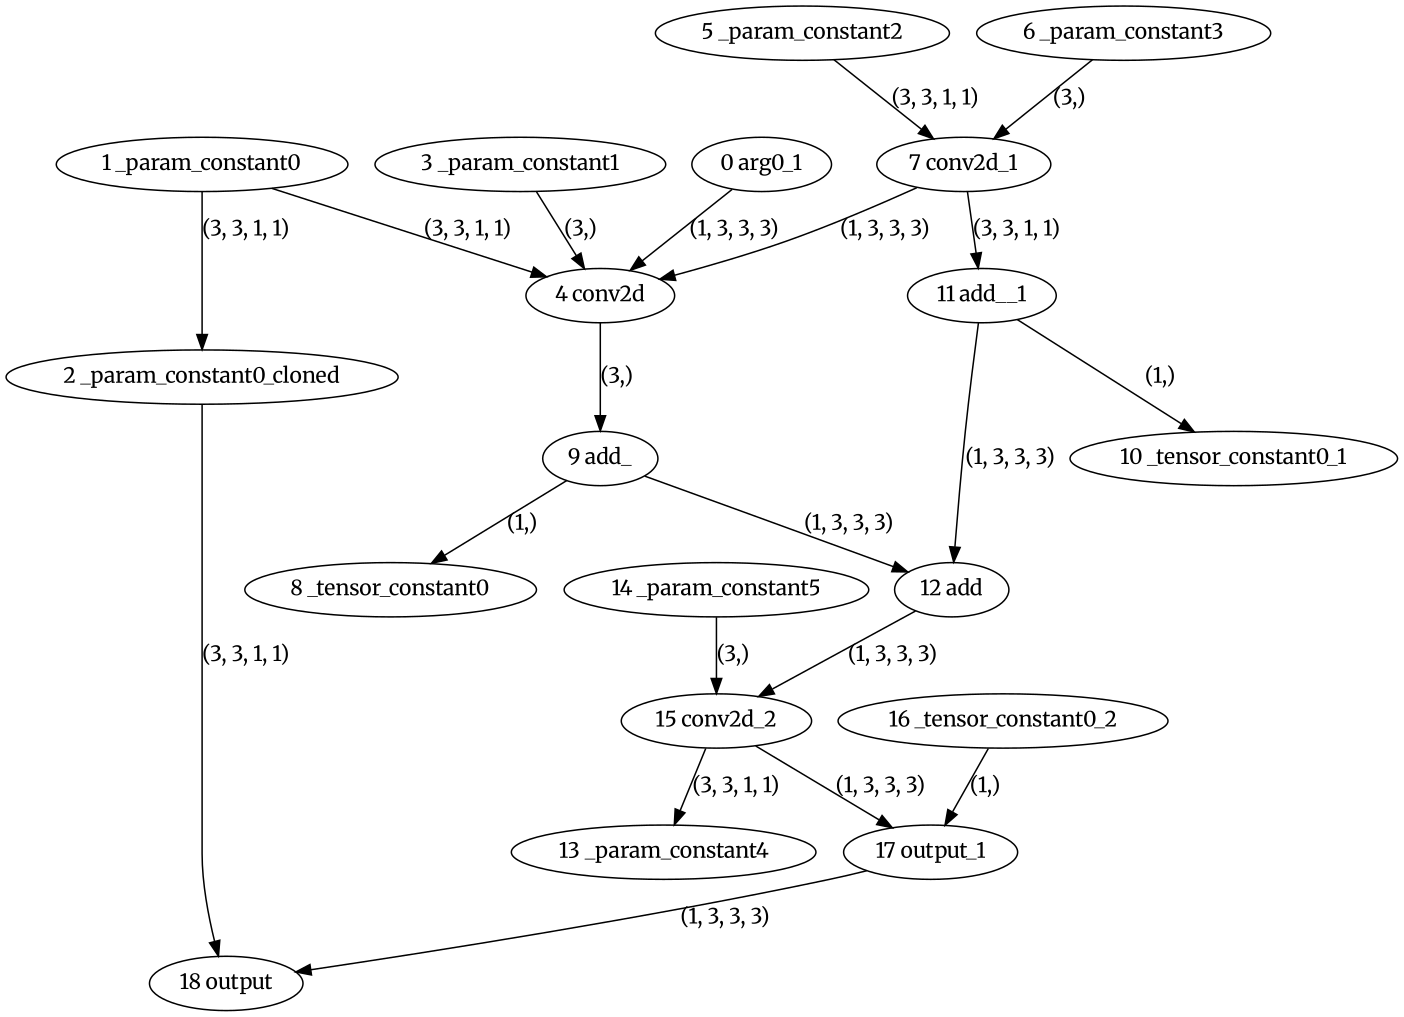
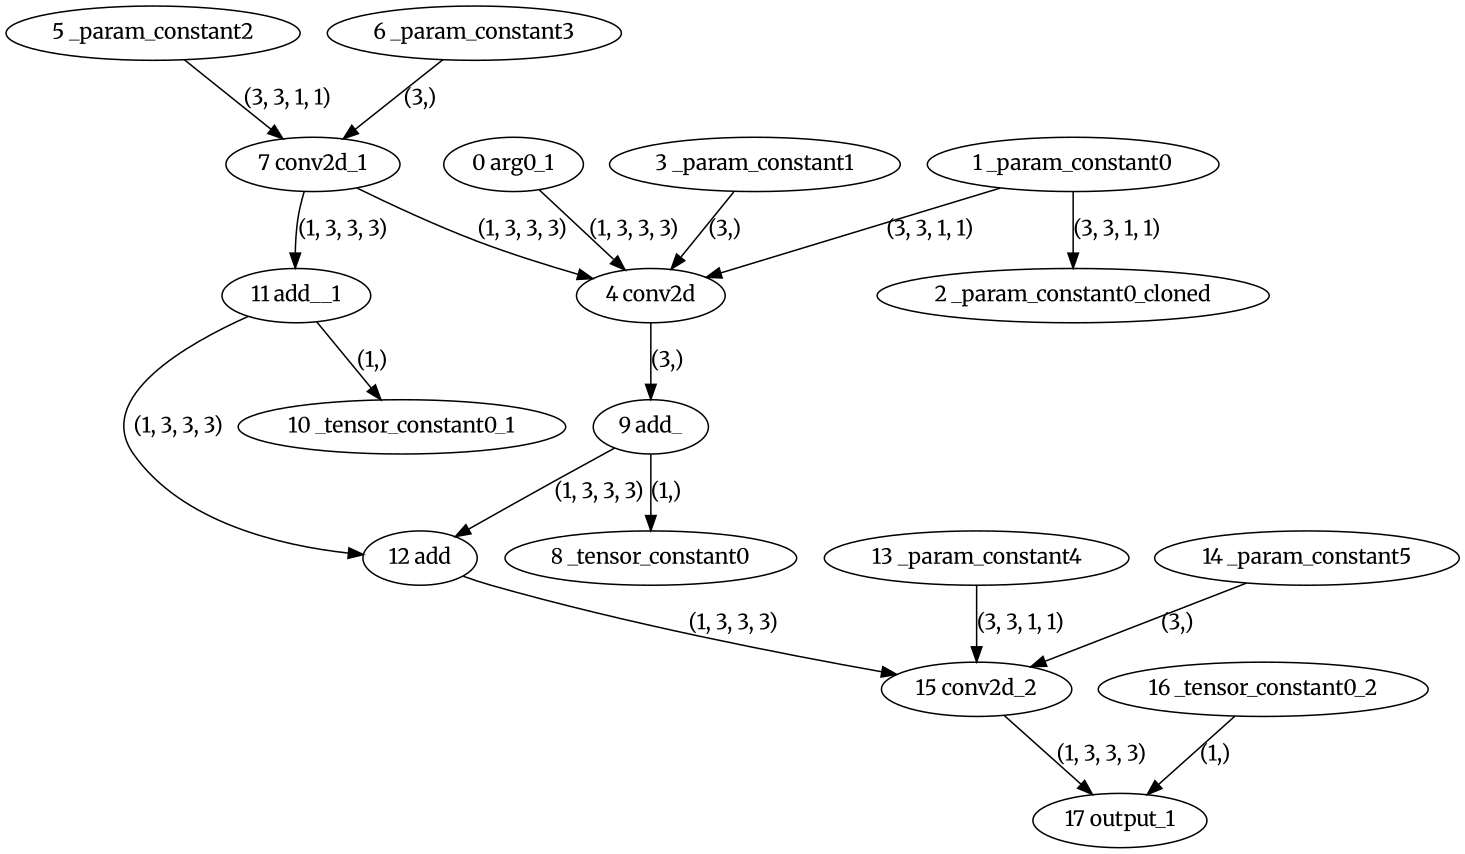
(1017, 230) -> (343, 230)
(693, 780) -> (977, 616)
(226, 983) -> none
